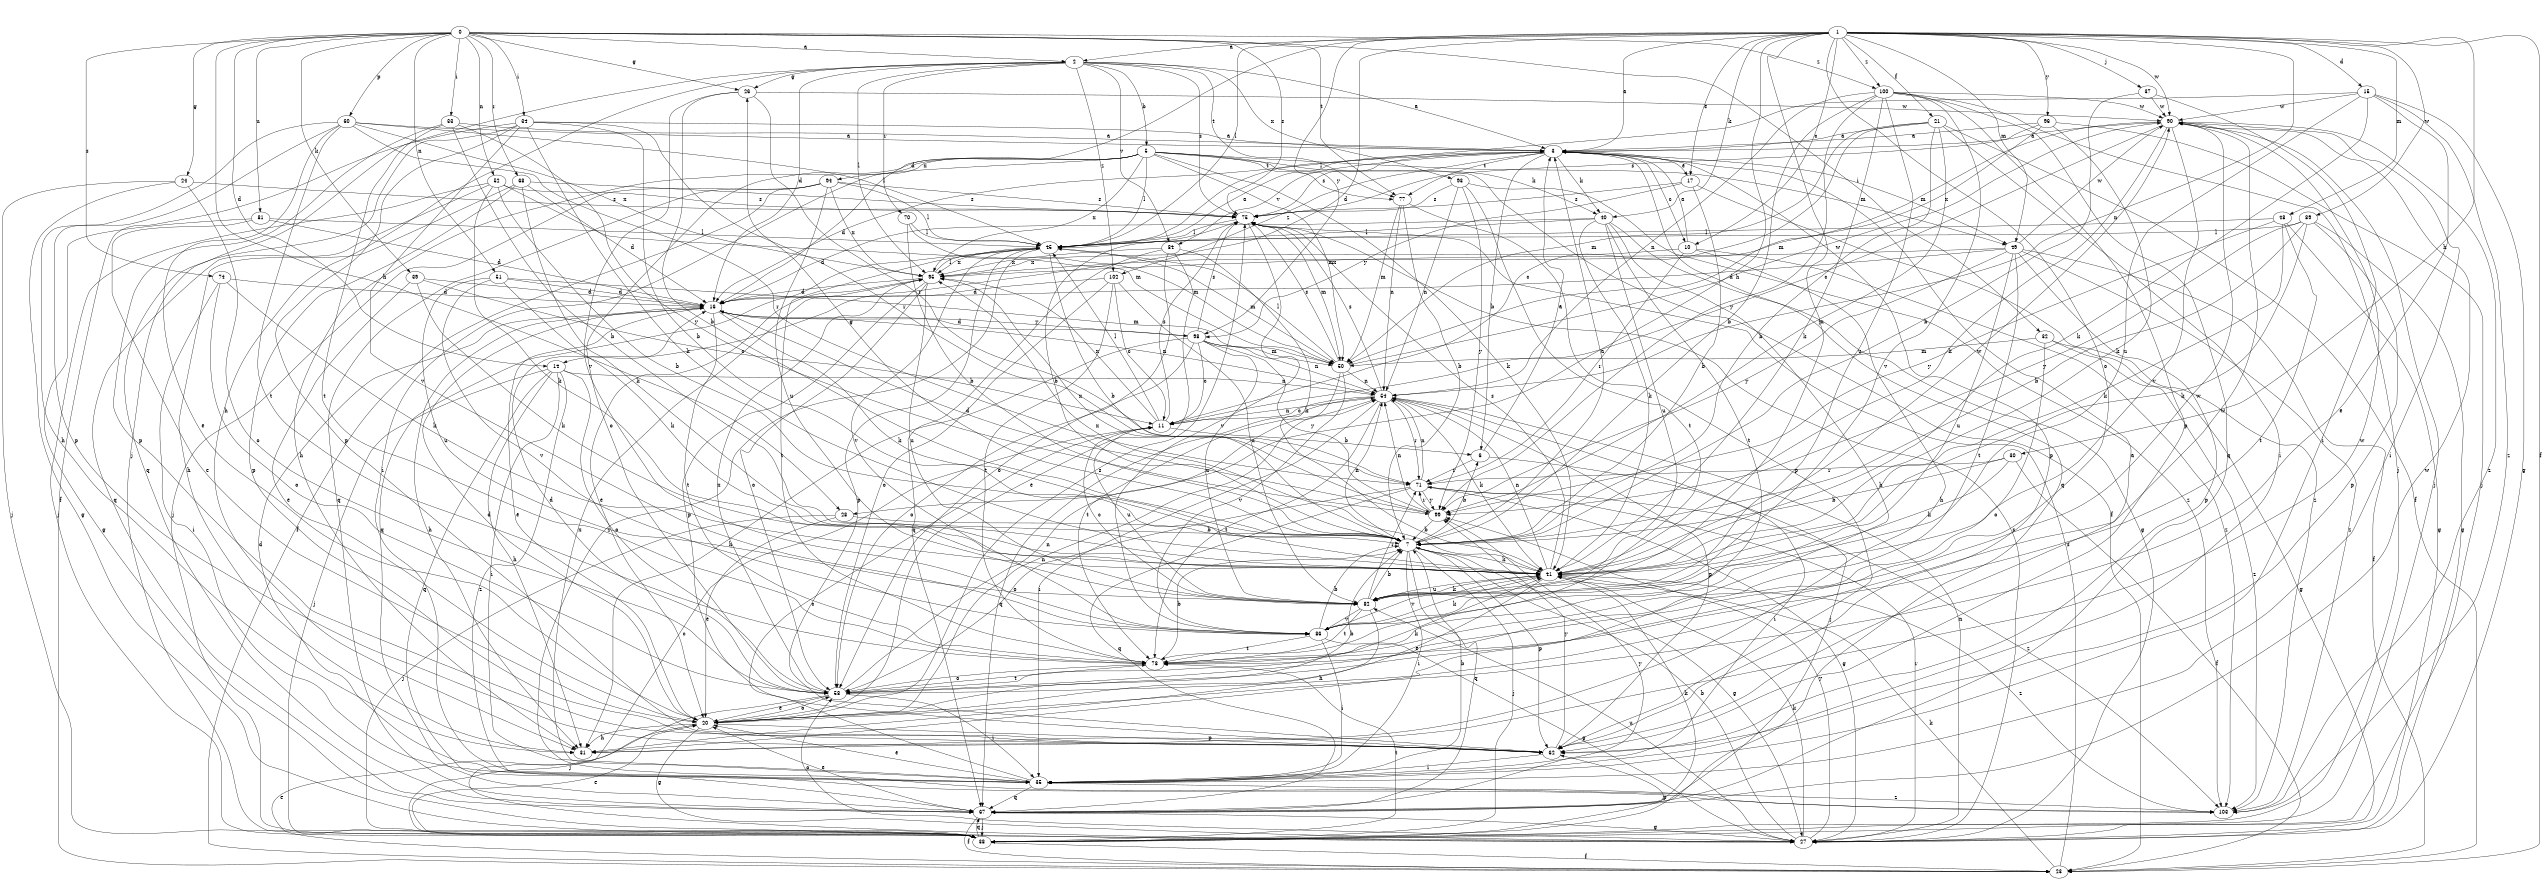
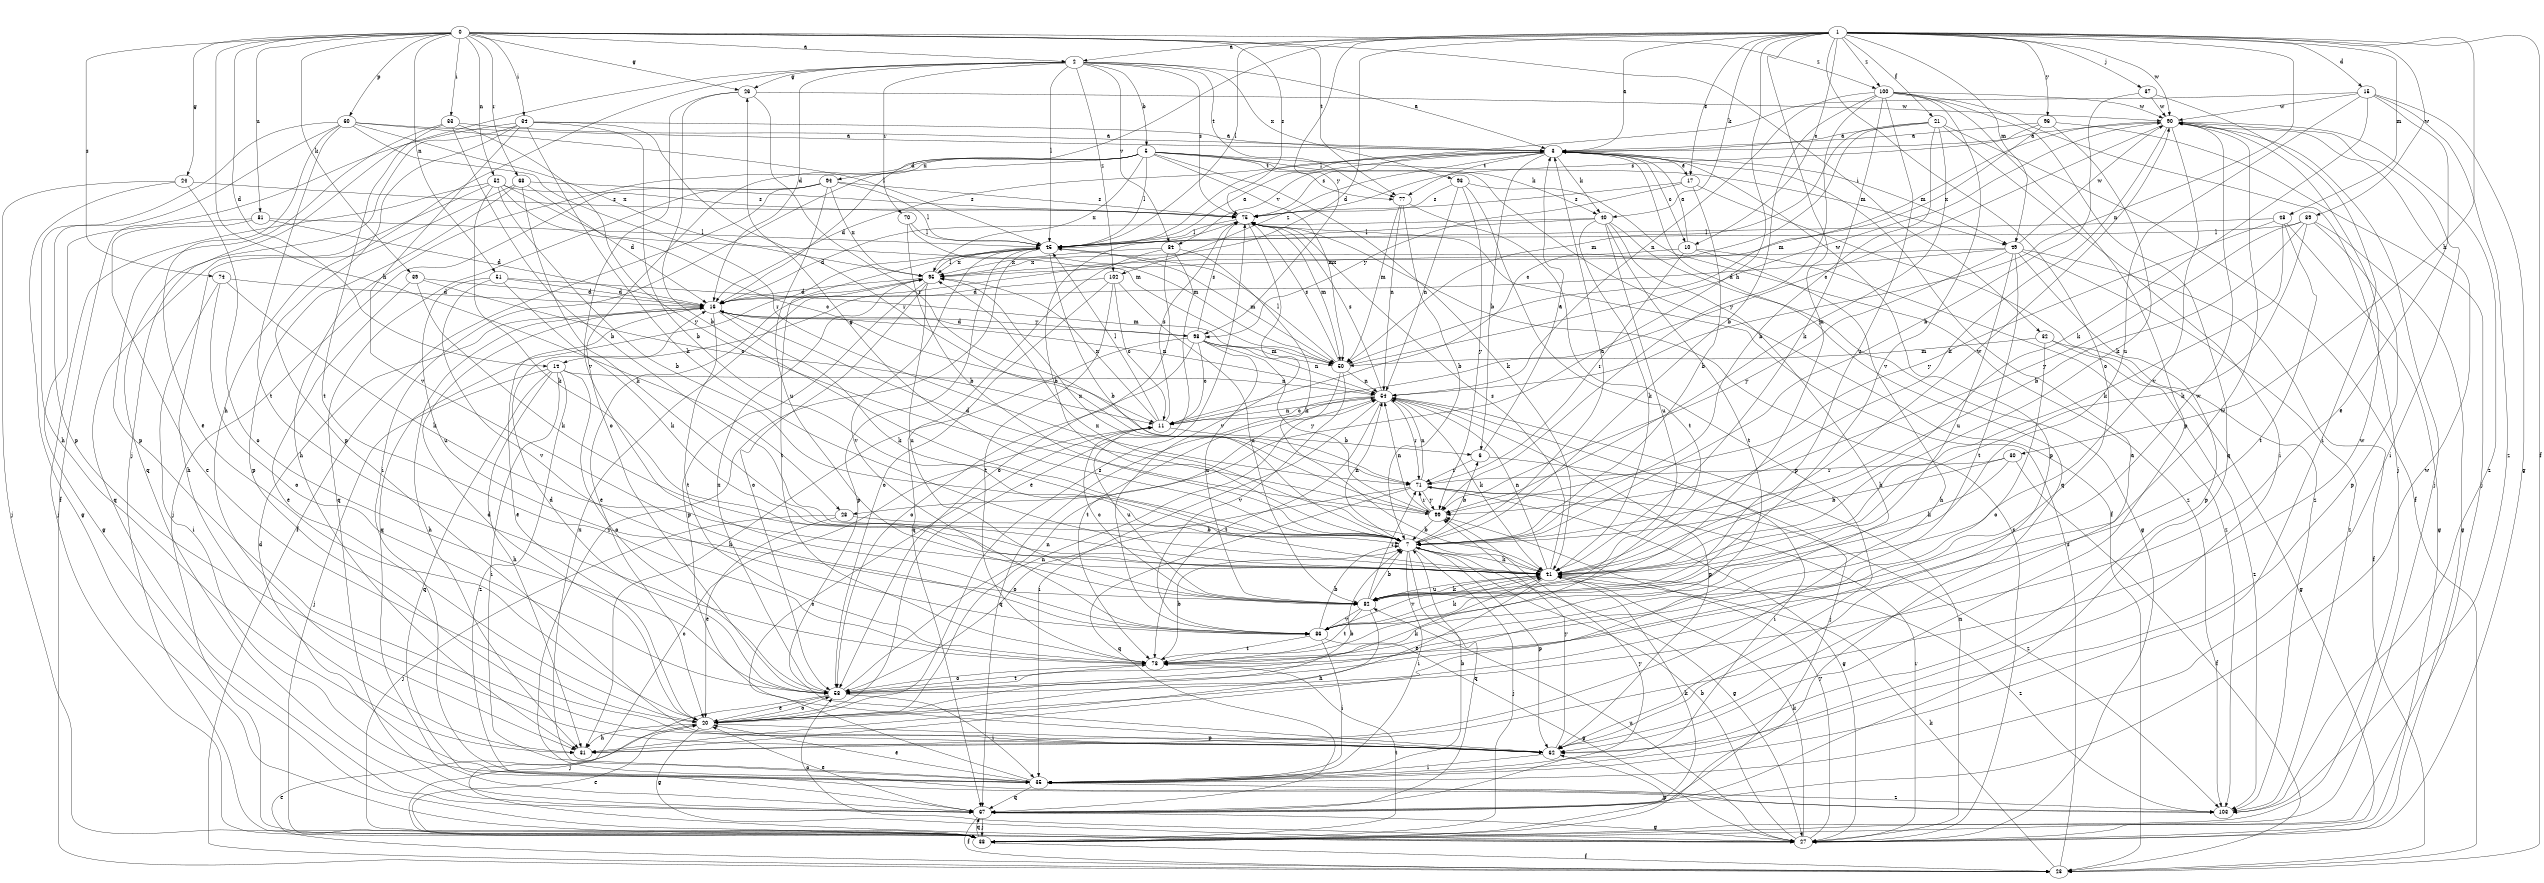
(862, 88) -> (1050, 149)
none -> (821, 312)
